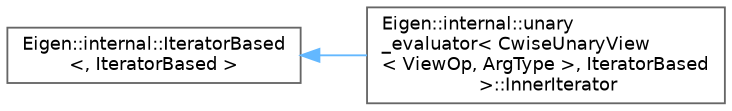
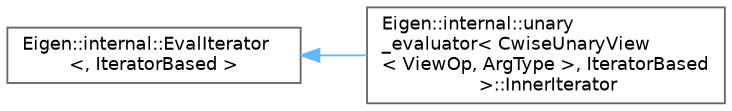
(154, 55) -> (154, 55)
